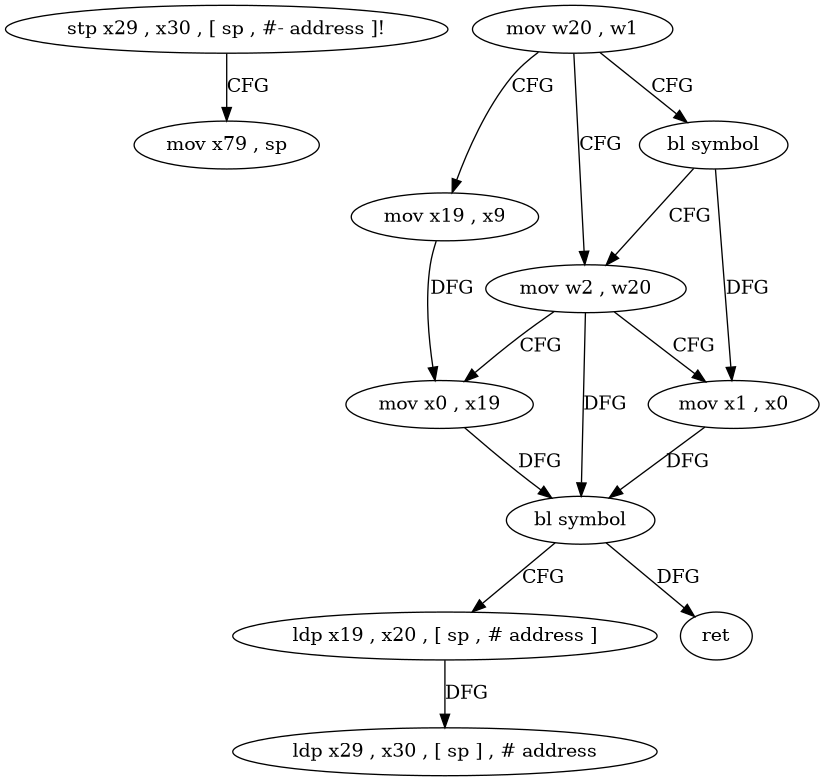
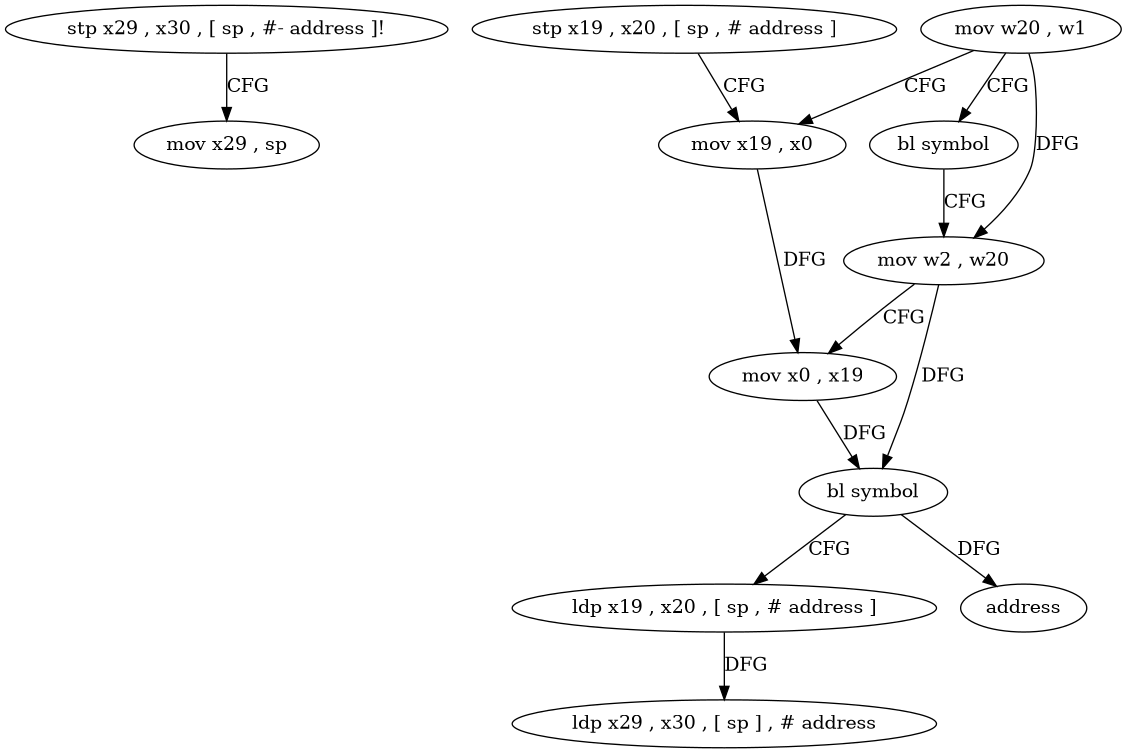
none -> (684, 29)
(227, 145) -> (227, 145)
(601, 145) -> (1058, 145)
(445, 217) -> (752, 145)
(734, 404) -> none
(716, 636) -> (1024, 608)
